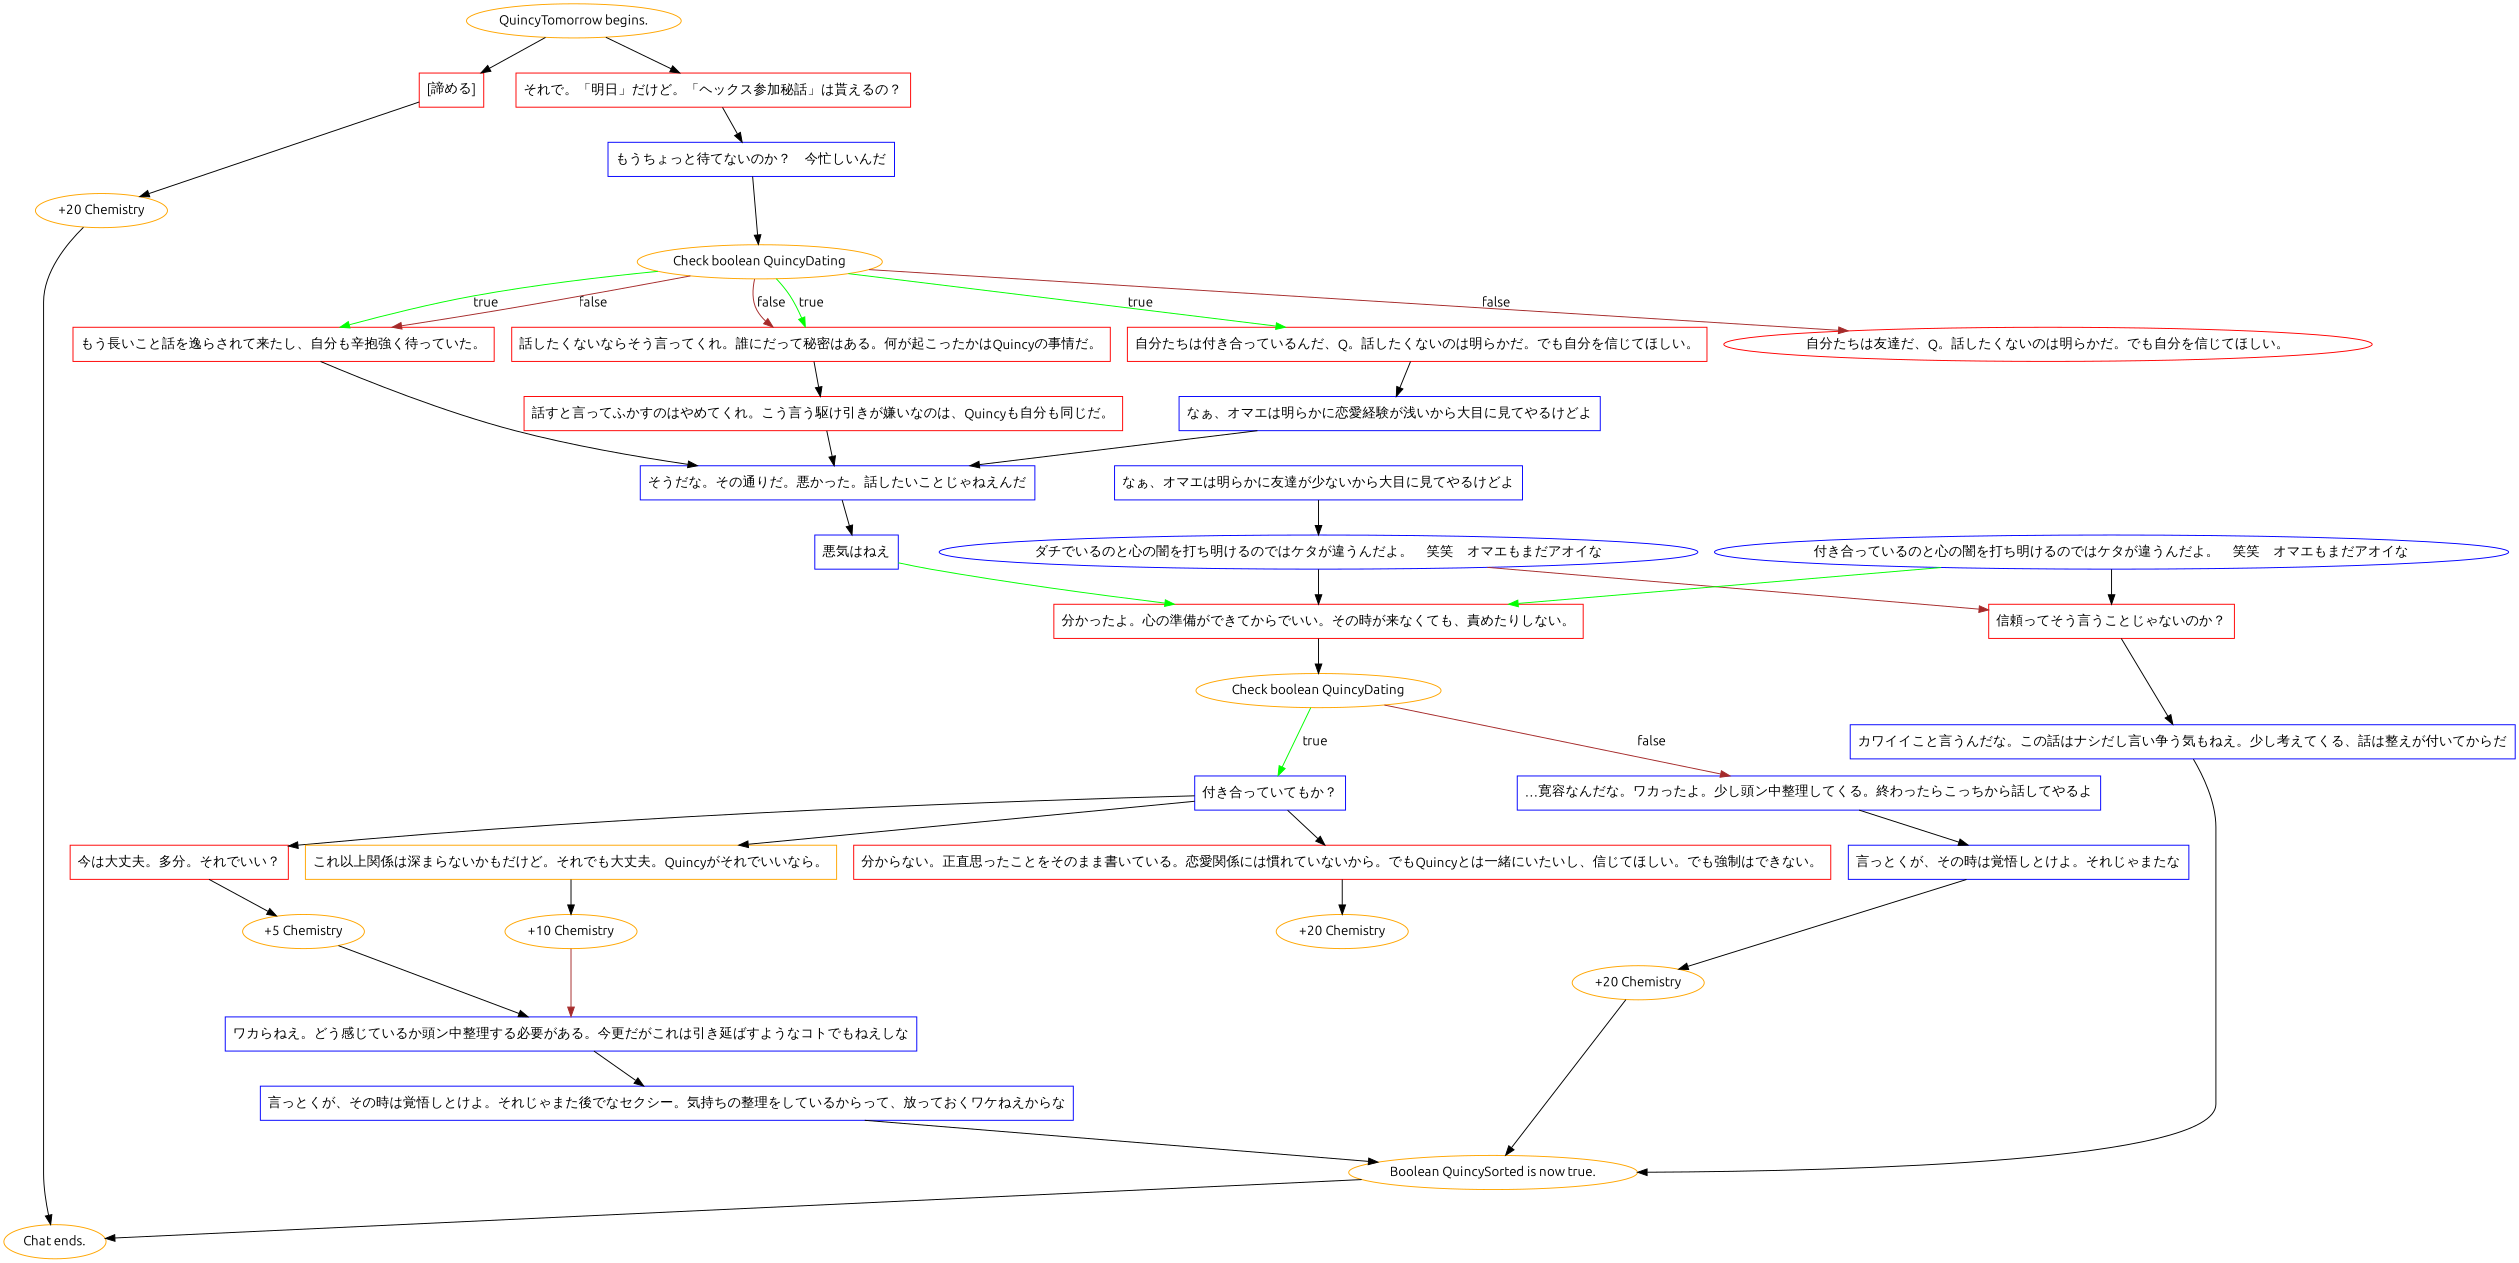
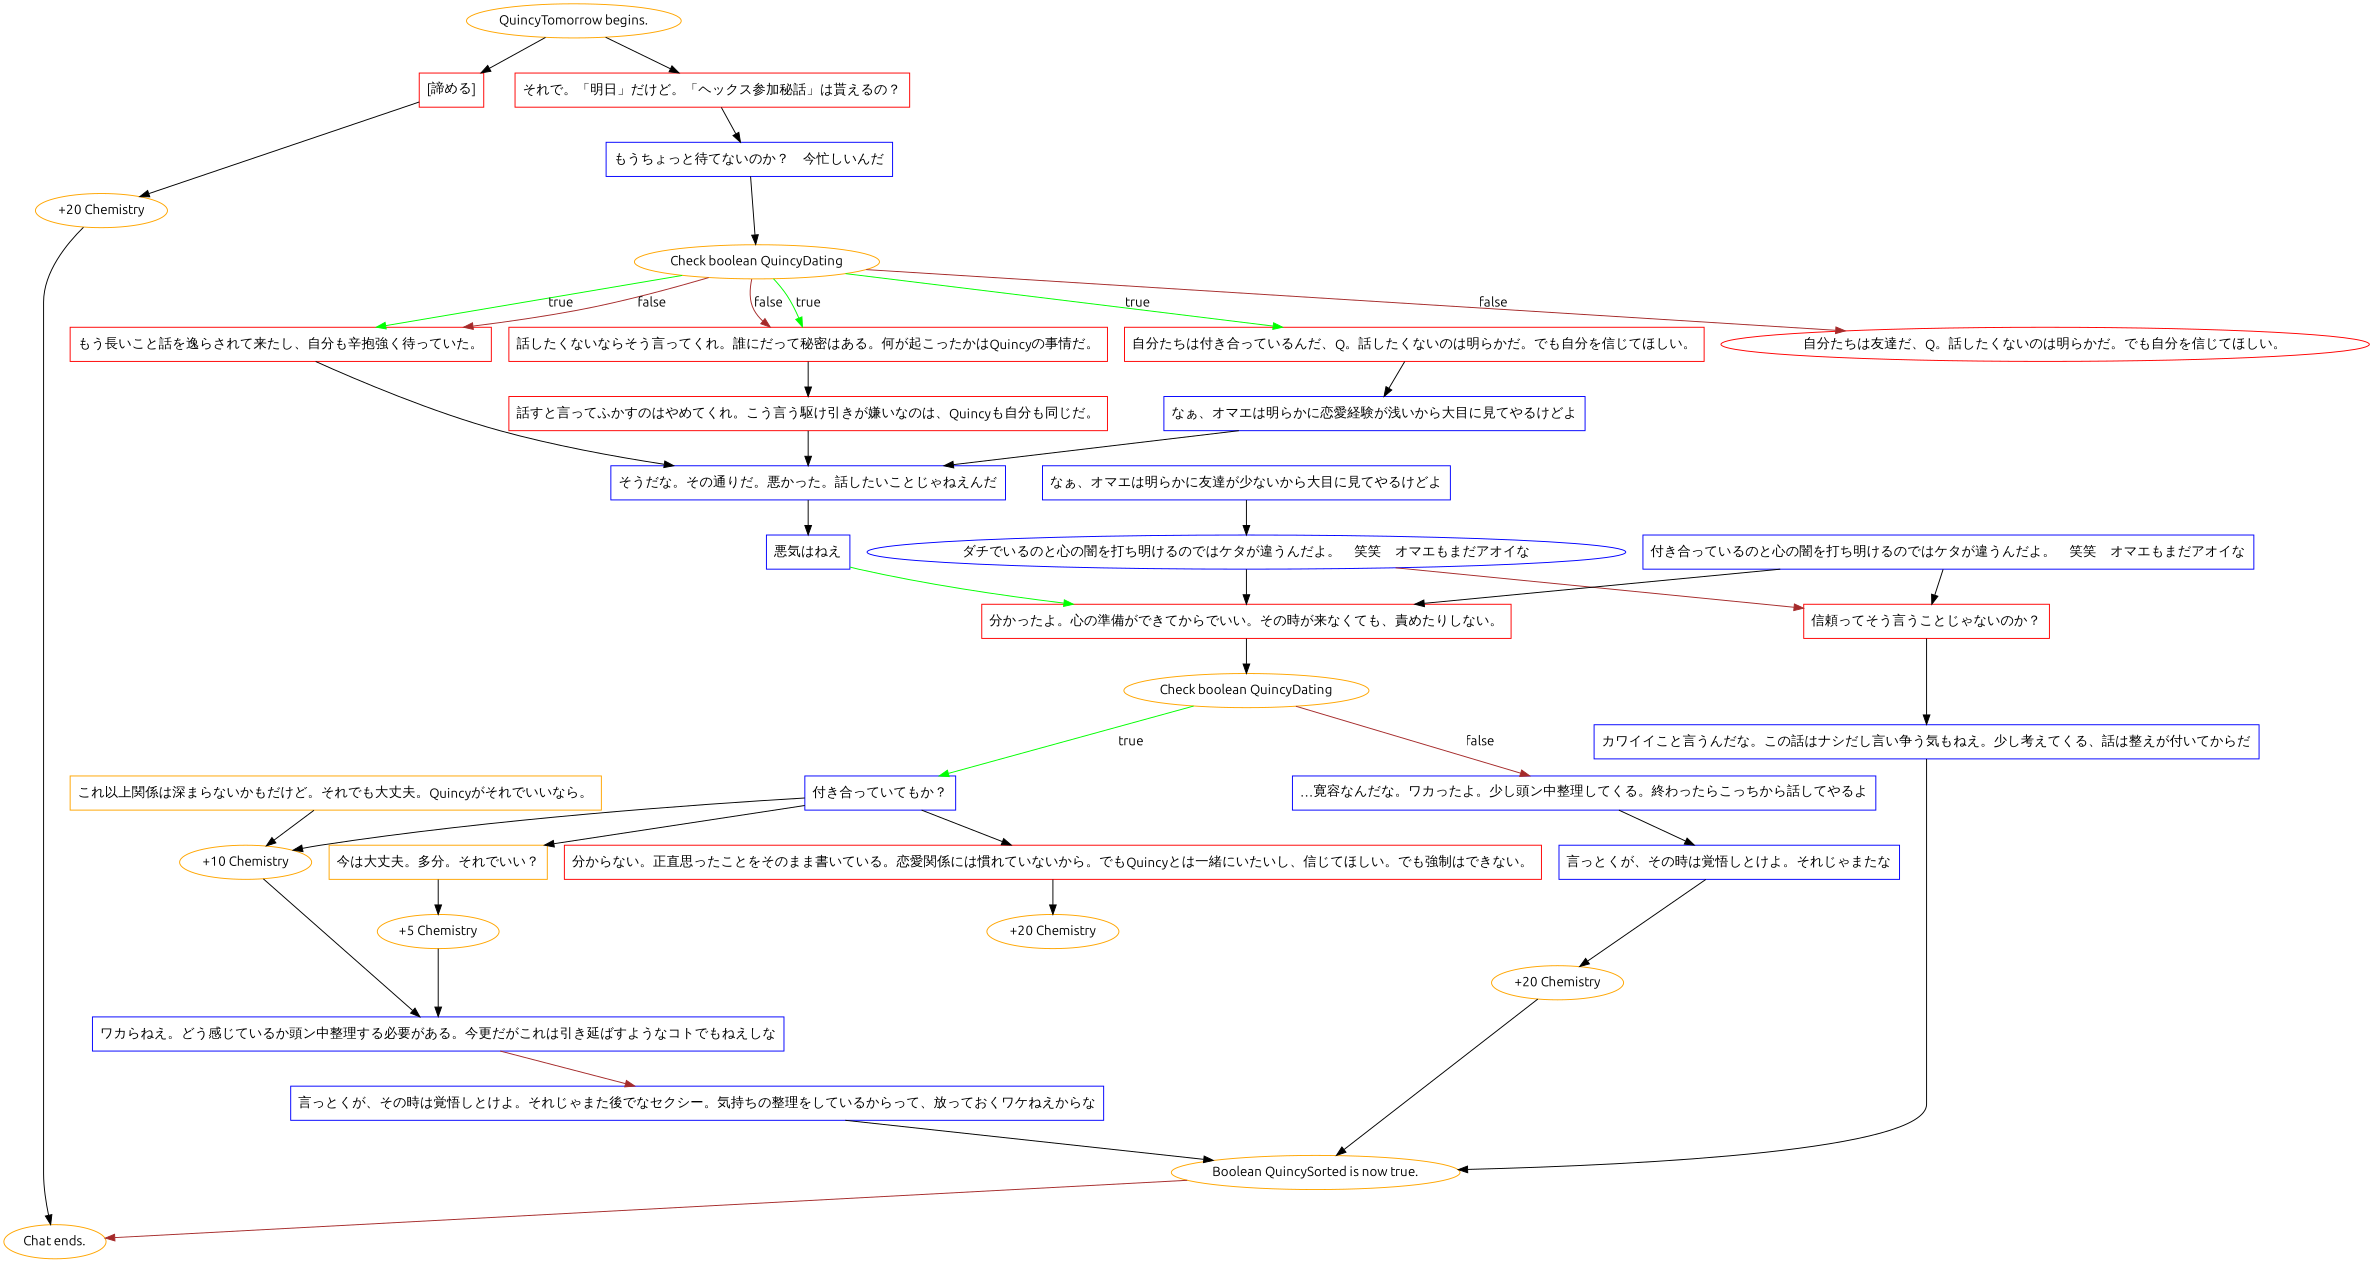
(2112, 552) -> (1948, 552)
(1751, 584) -> (1629, 584)
(972, 823) -> (553, 817)
(179, 862) -> (438, 862)
(571, 978) -> (338, 945)
(615, 1066) -> (563, 1067)
(738, 1209) -> (651, 1209)
